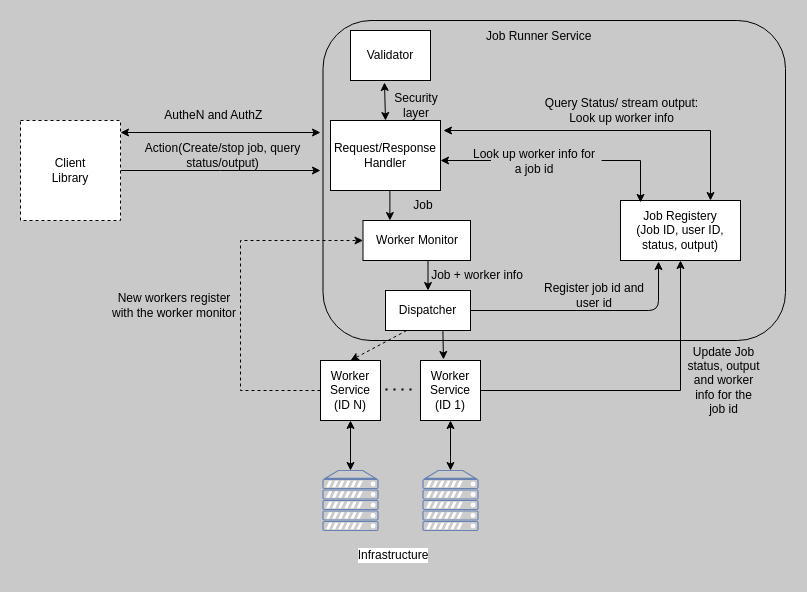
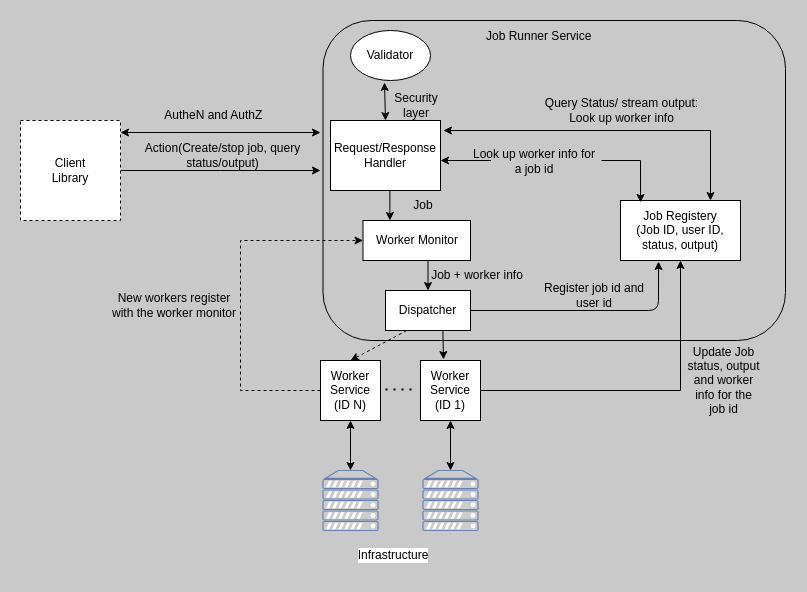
(391, 56) -> (391, 56)
